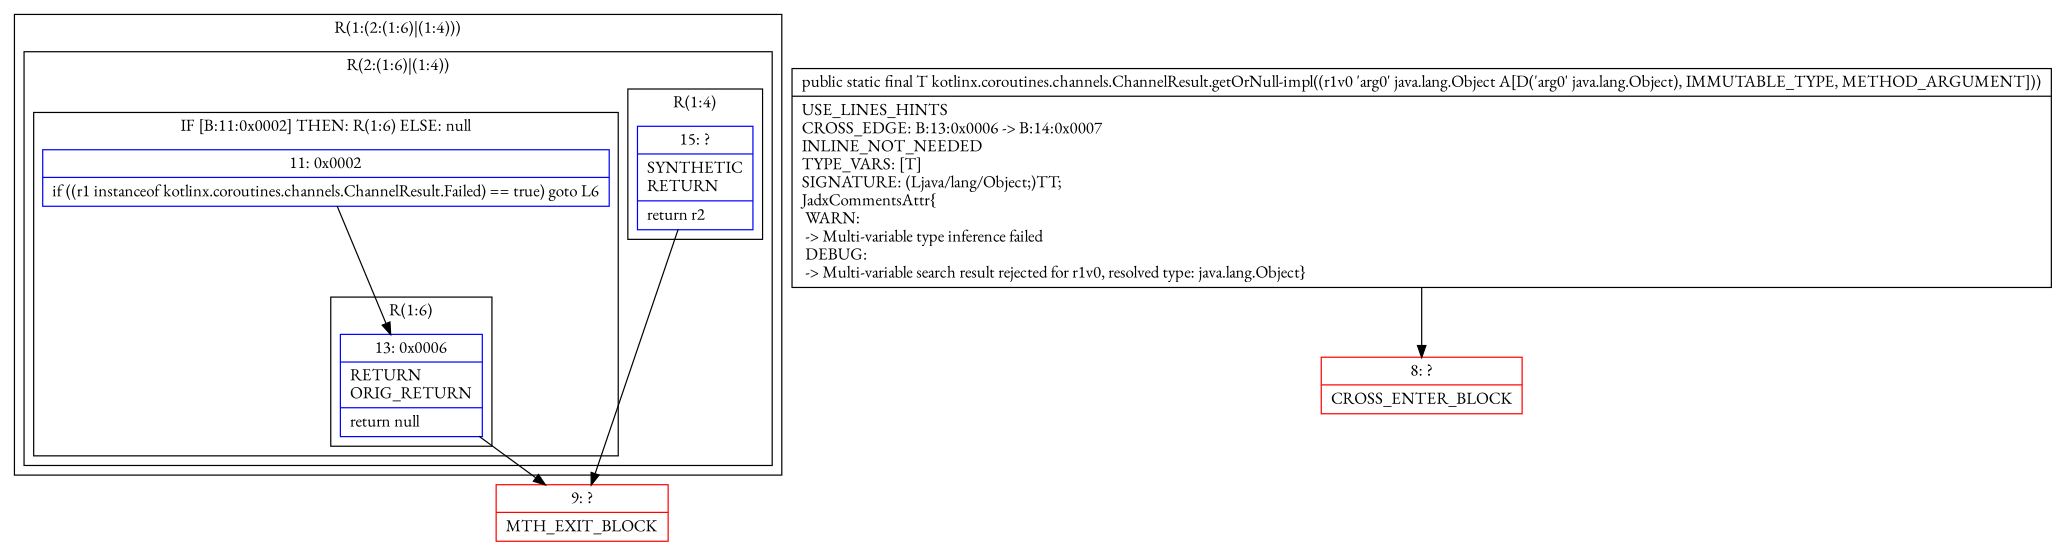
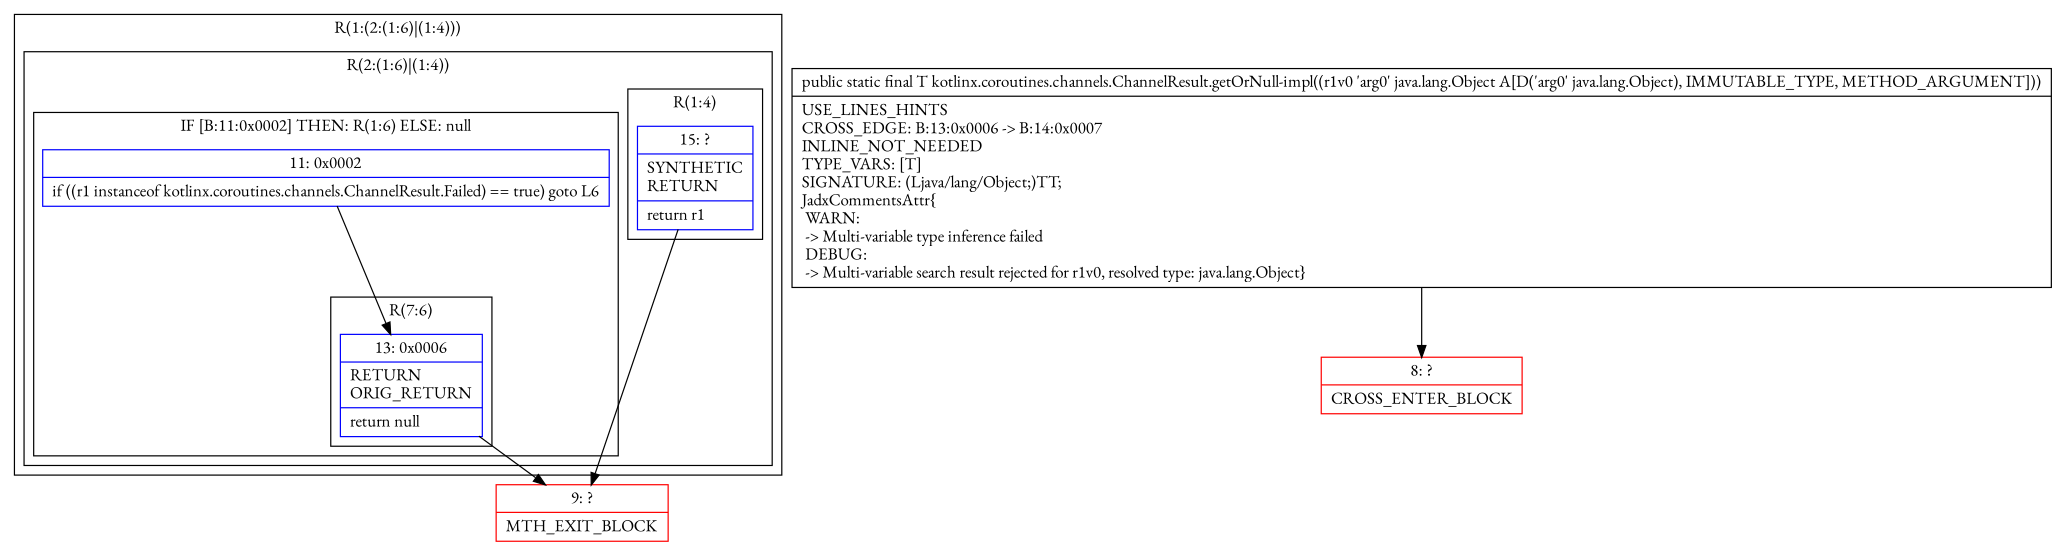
(677, 215) -> (677, 215)
(411, 311) -> (411, 311)
